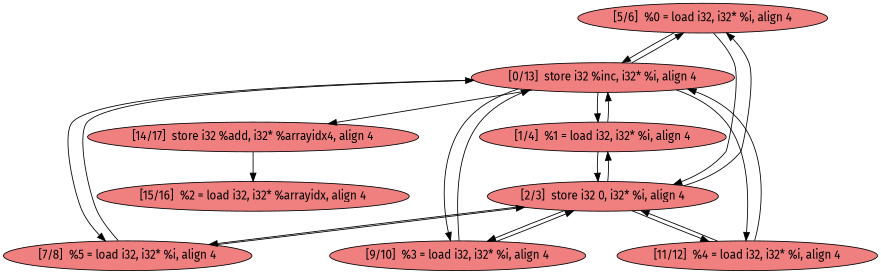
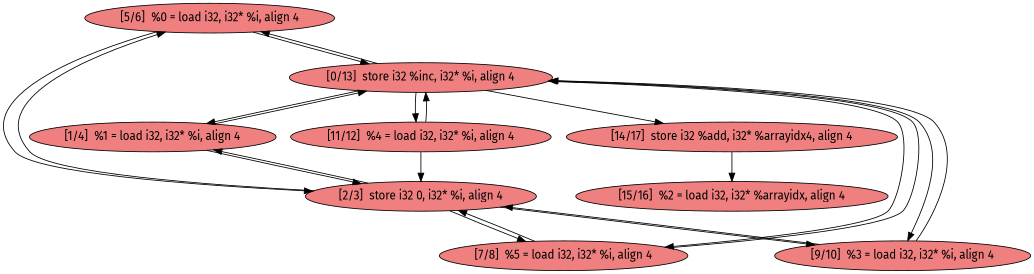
(667, 225) -> none
